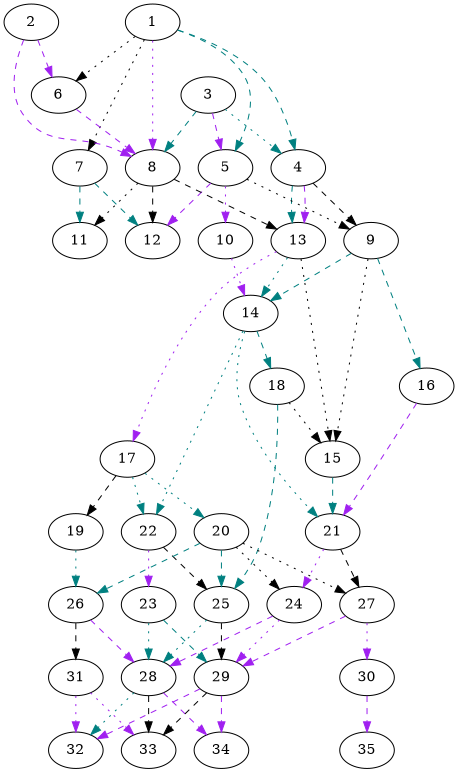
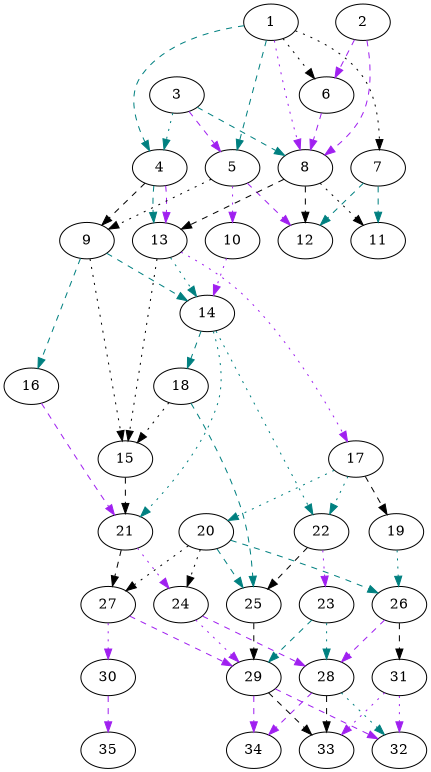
(333, 490) -> (125, 490)
(190, 637) -> none
